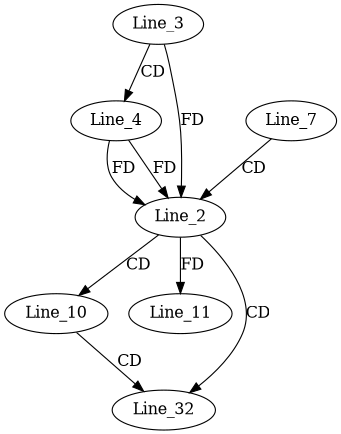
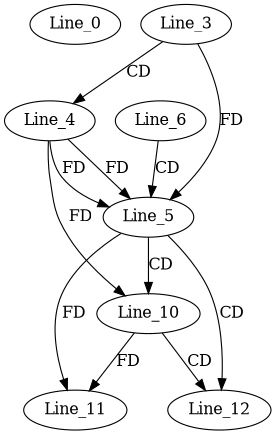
none -> (75, 24)
(291, 121) -> (161, 121)
(180, 217) -> (148, 217)
none -> (61, 224)
none -> (115, 358)
(164, 410) -> (219, 410)
